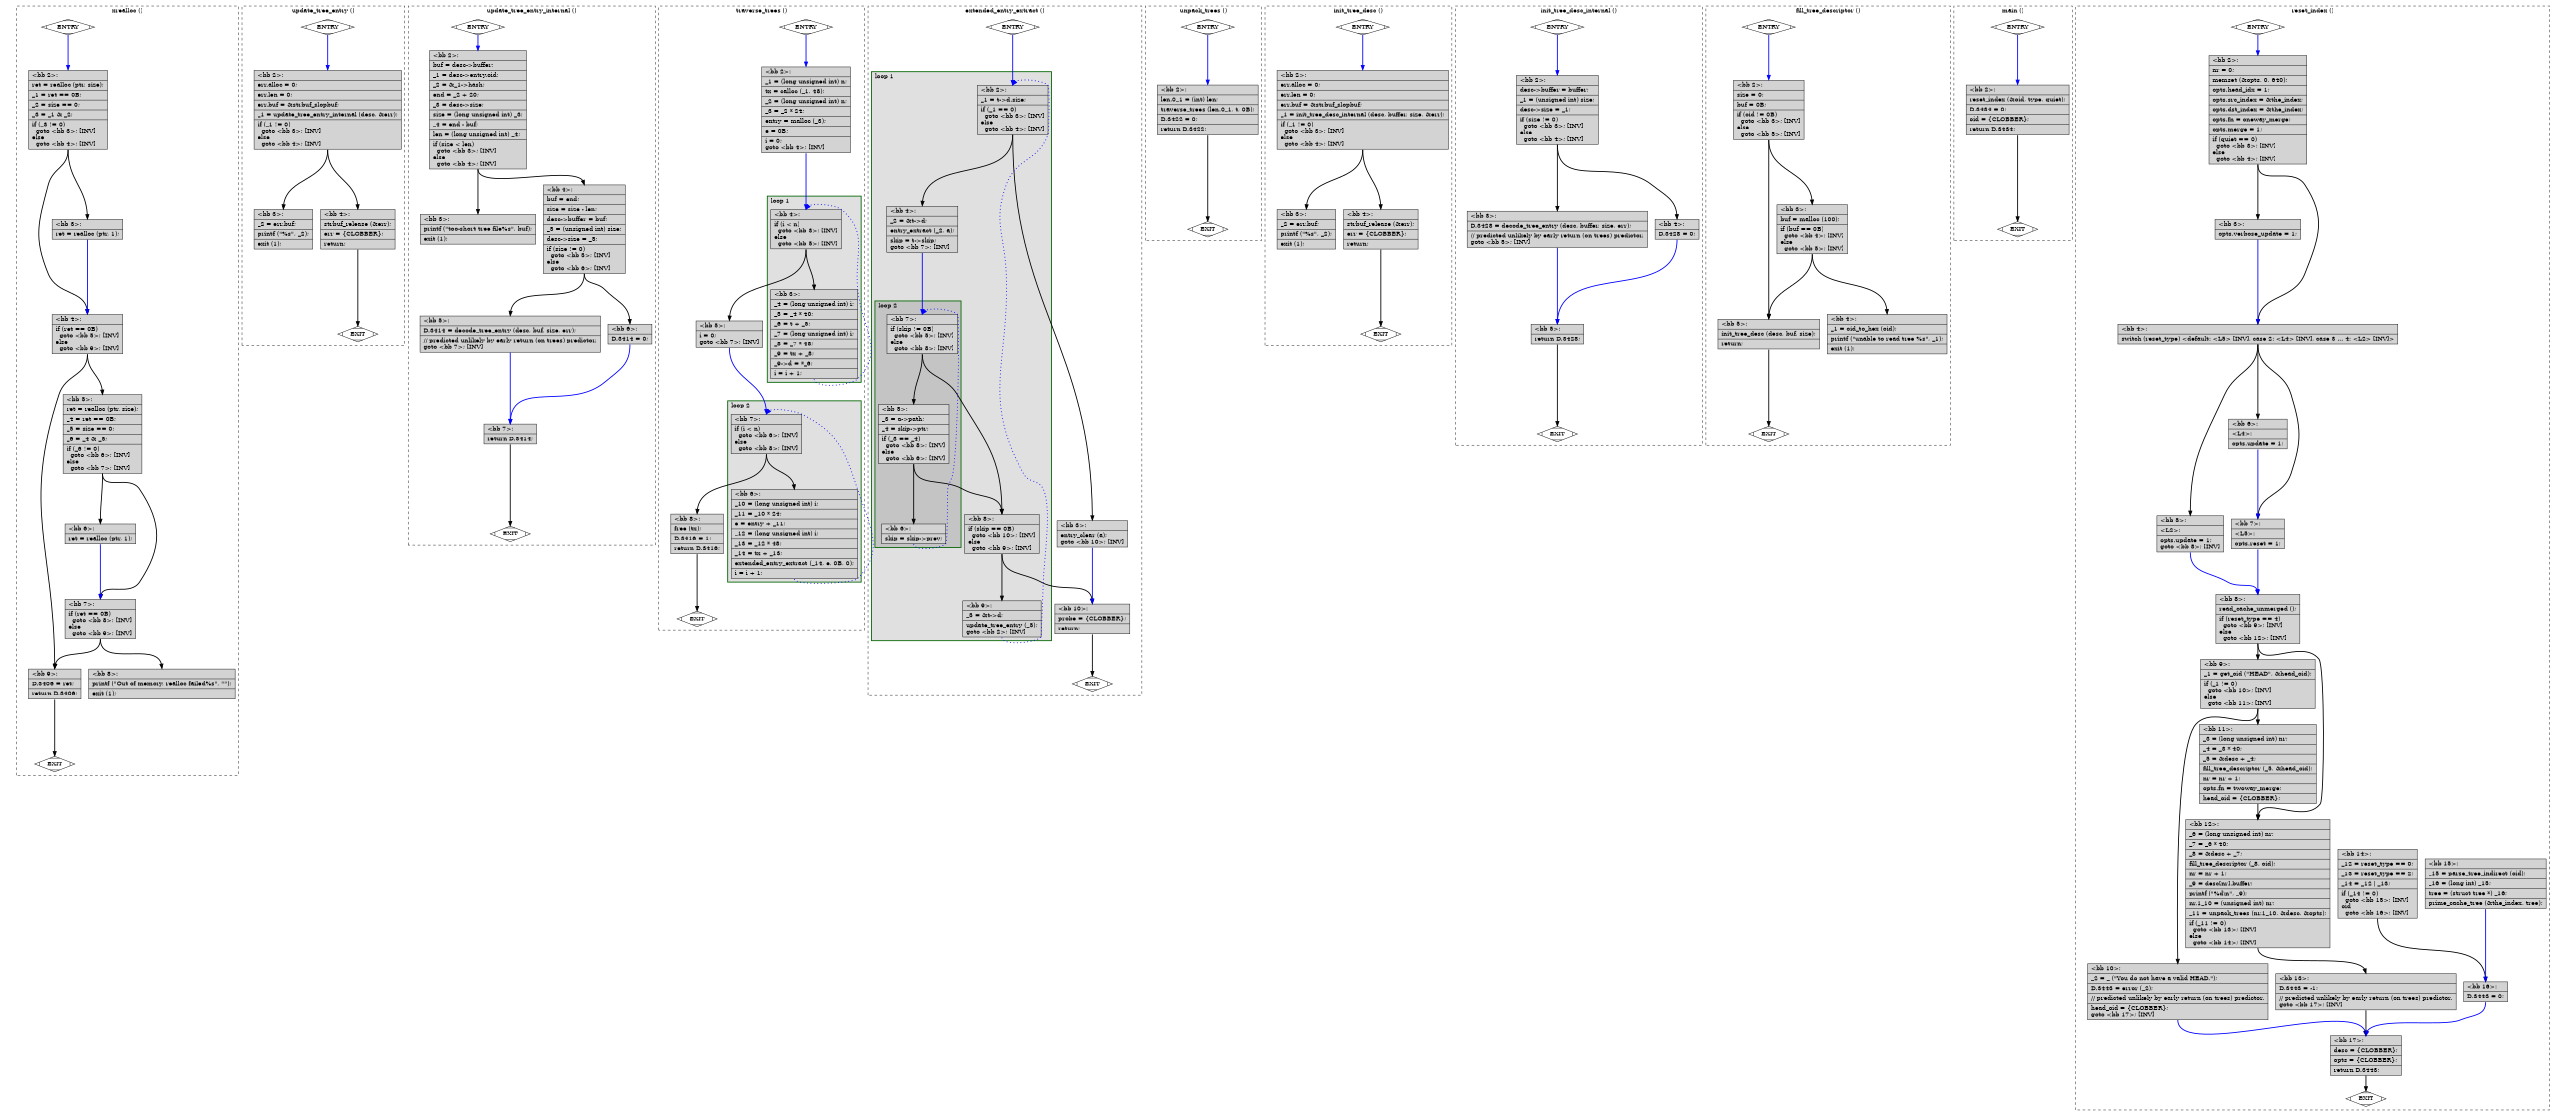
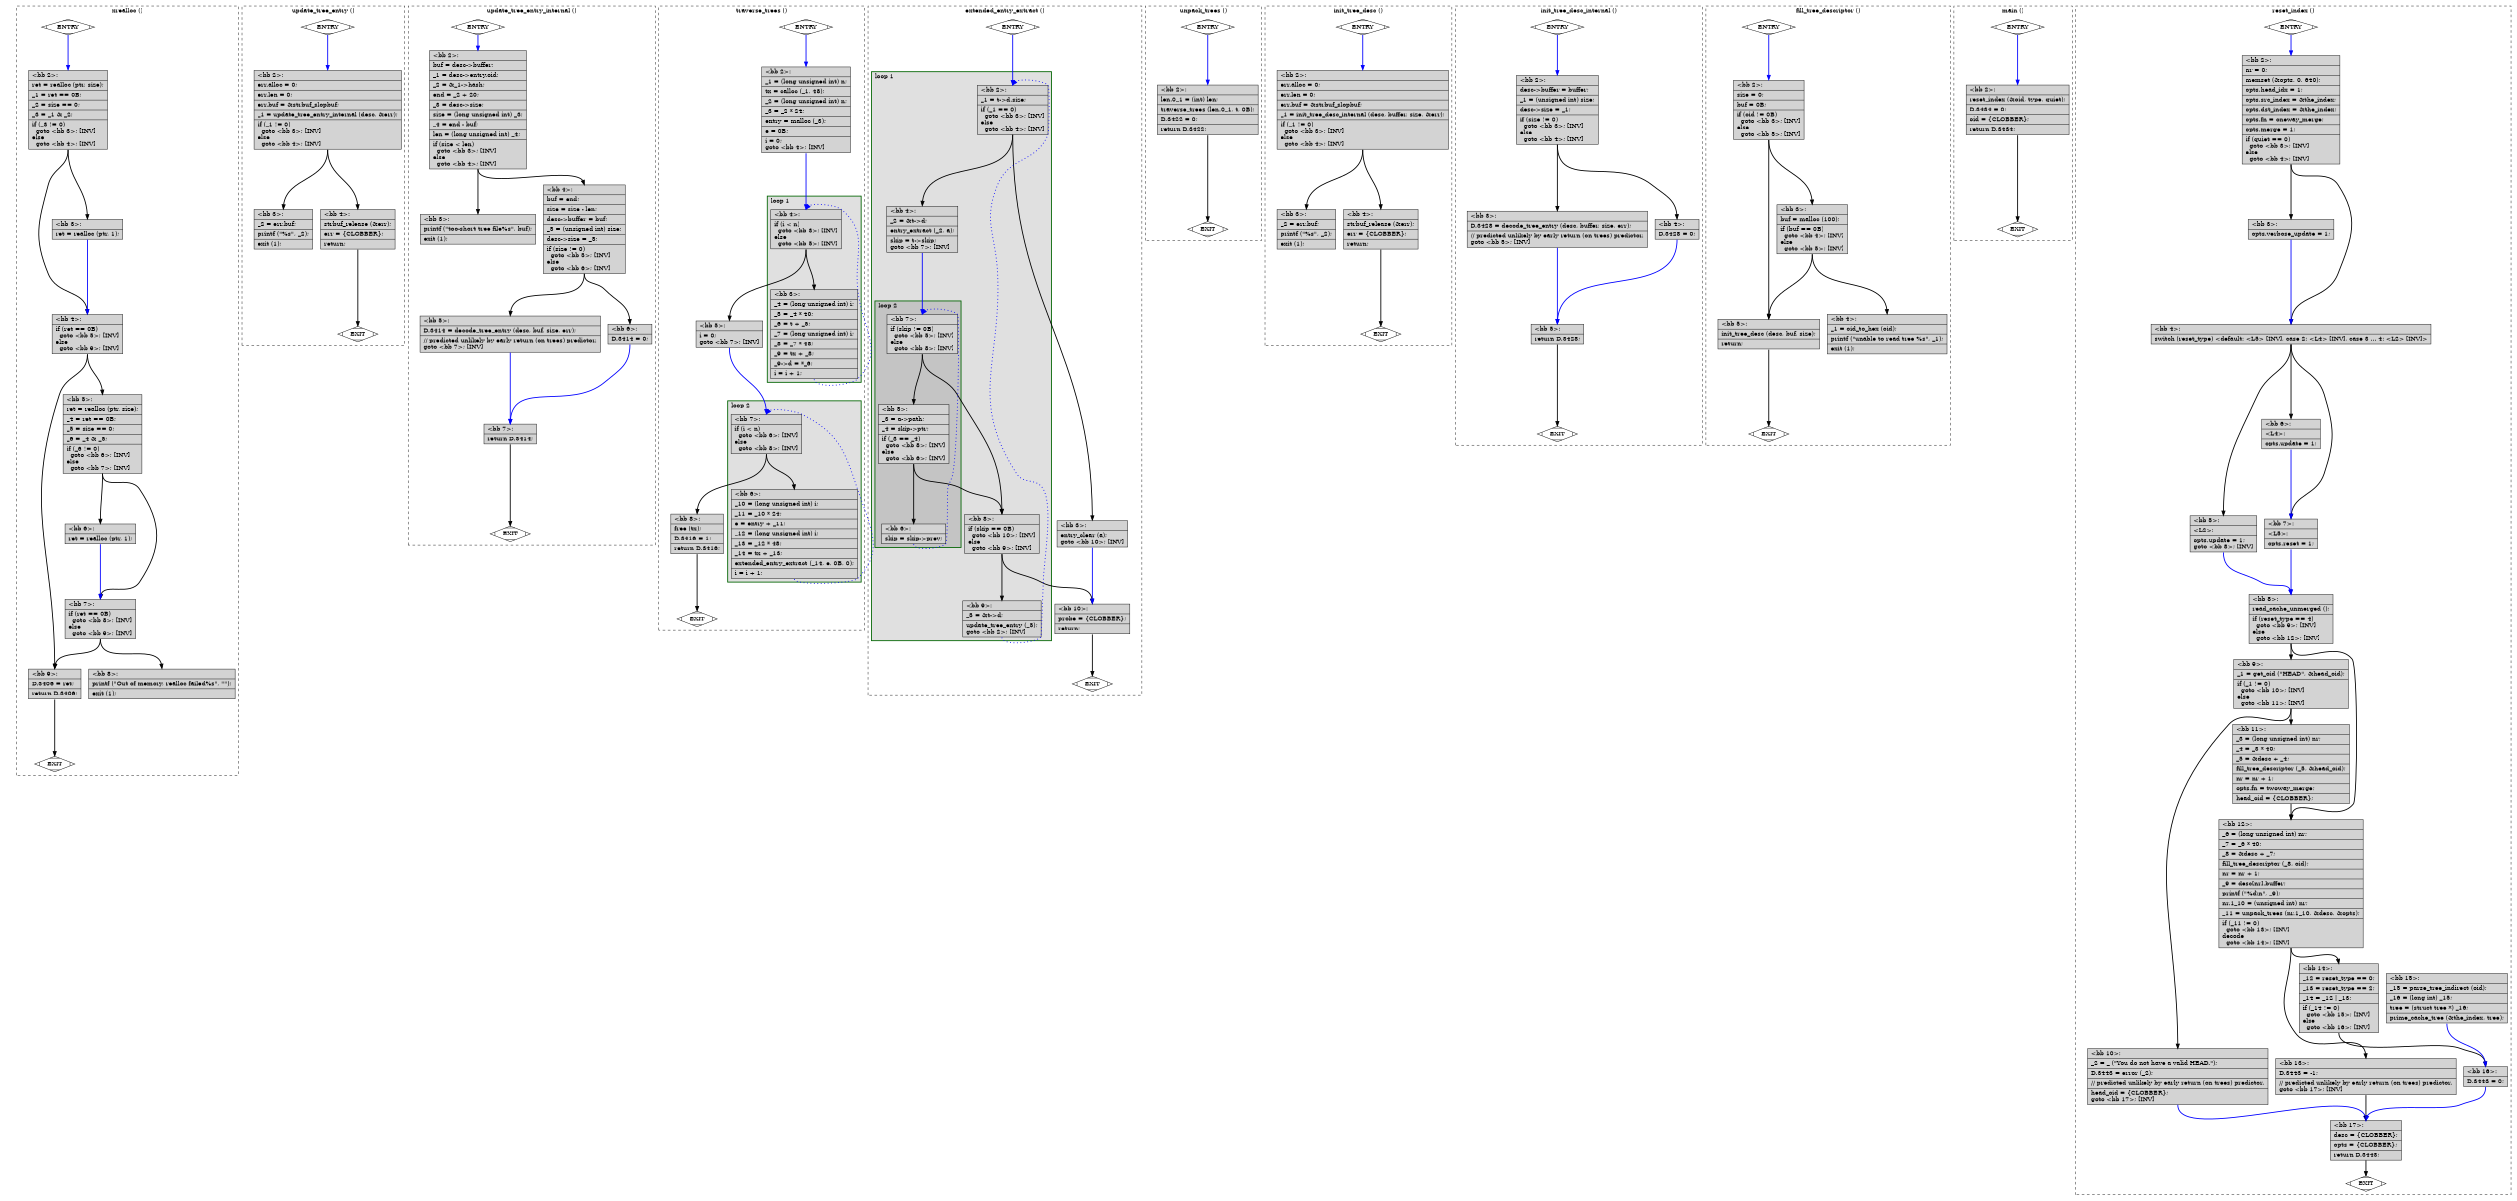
(2346, 907) -> (2309, 1021)
(2195, 936) -> (2233, 936)
none -> (2313, 956)
